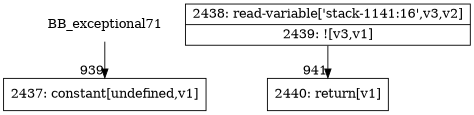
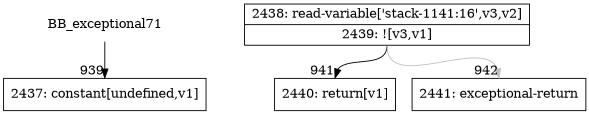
none -> (499, 95)
